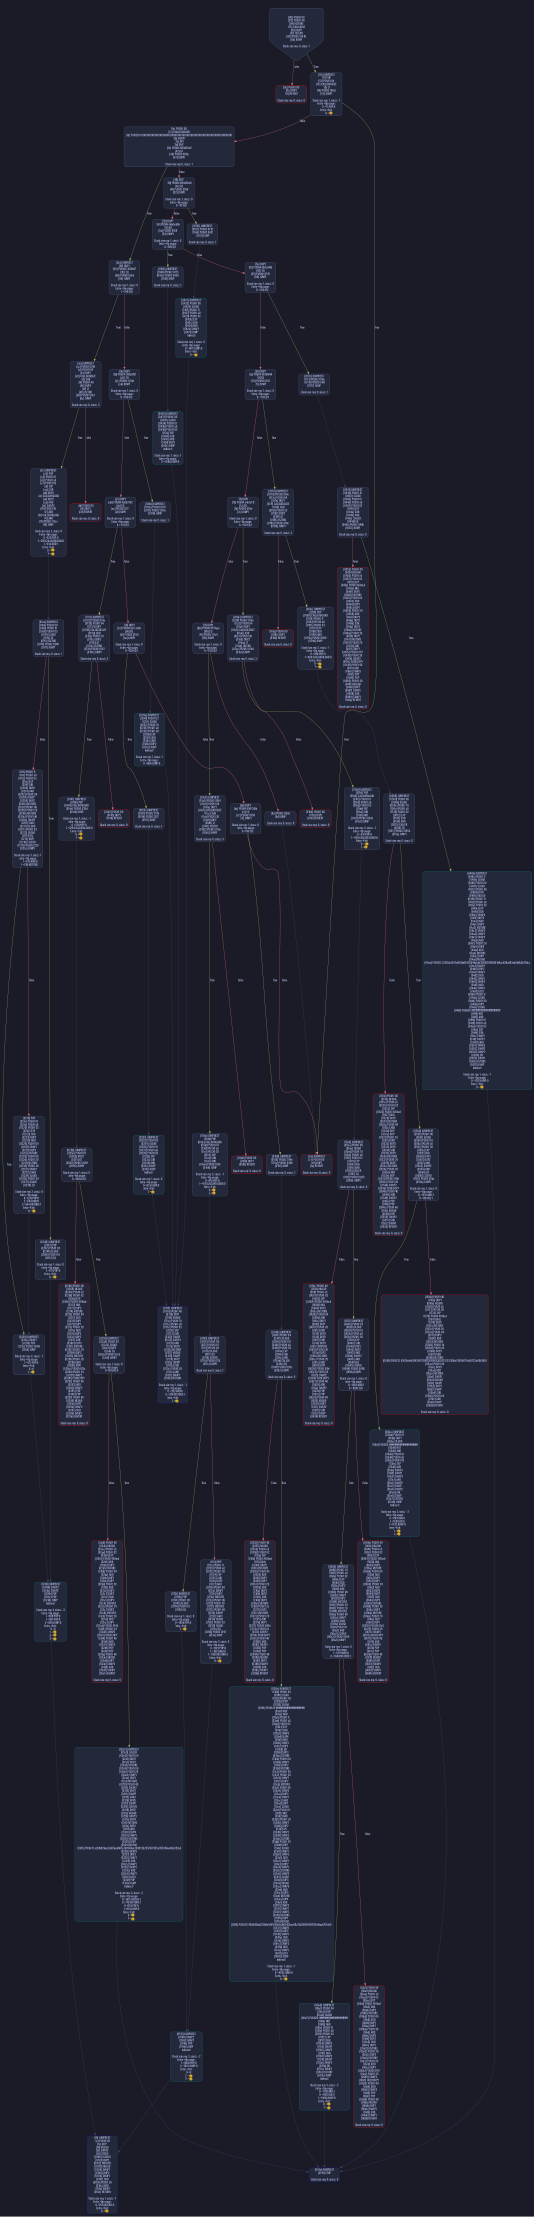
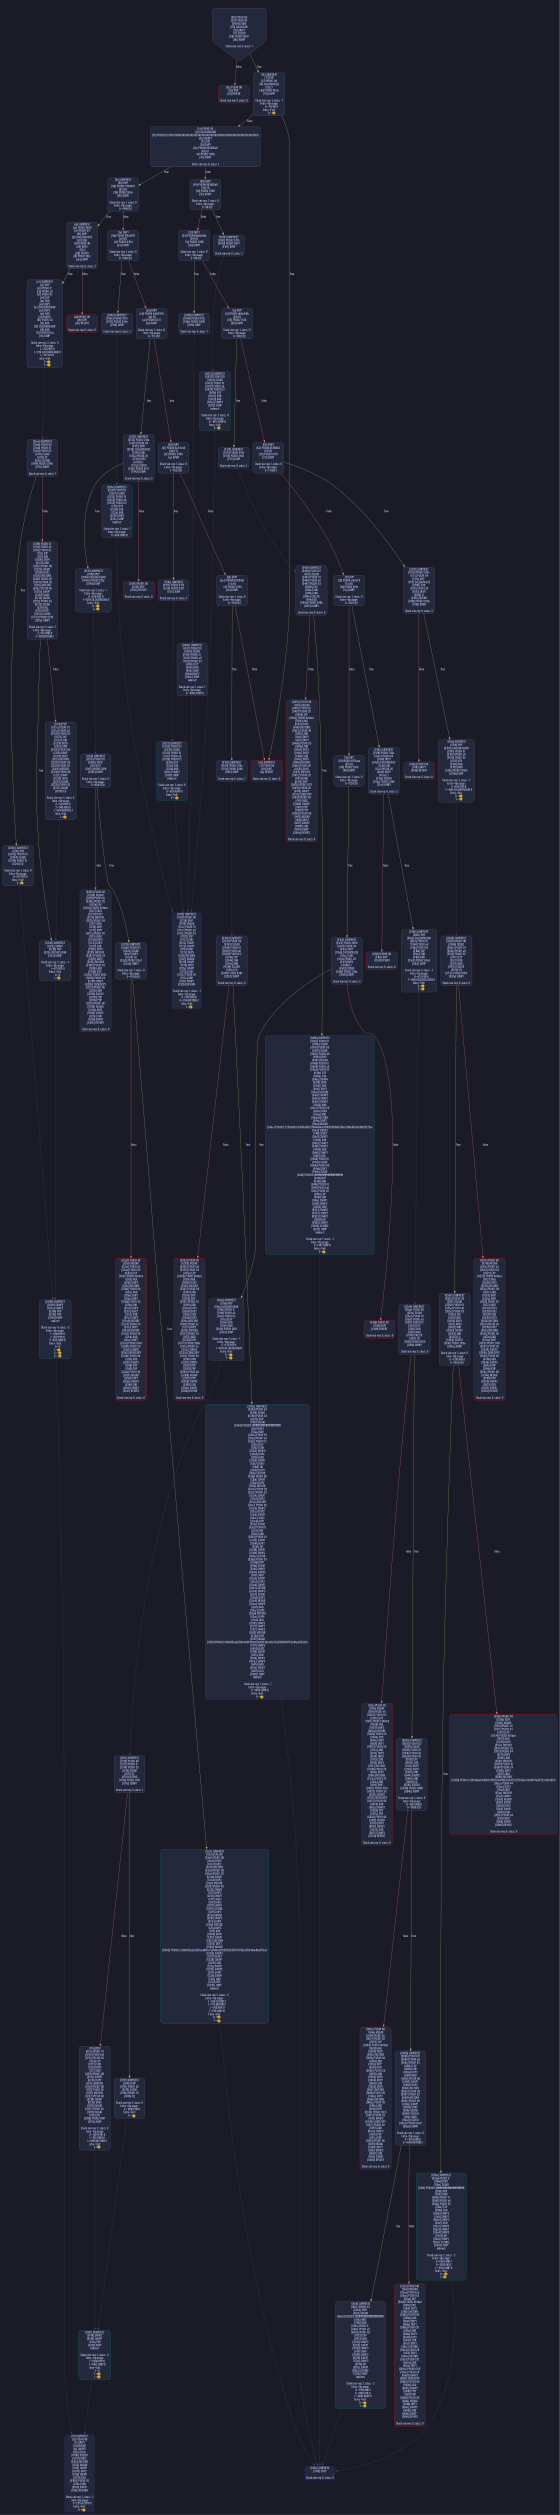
(280, 819) -> none
